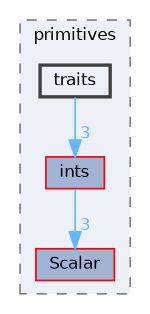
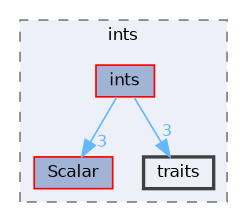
(75, 36) -> (124, 36)
(75, 119) -> (148, 120)
